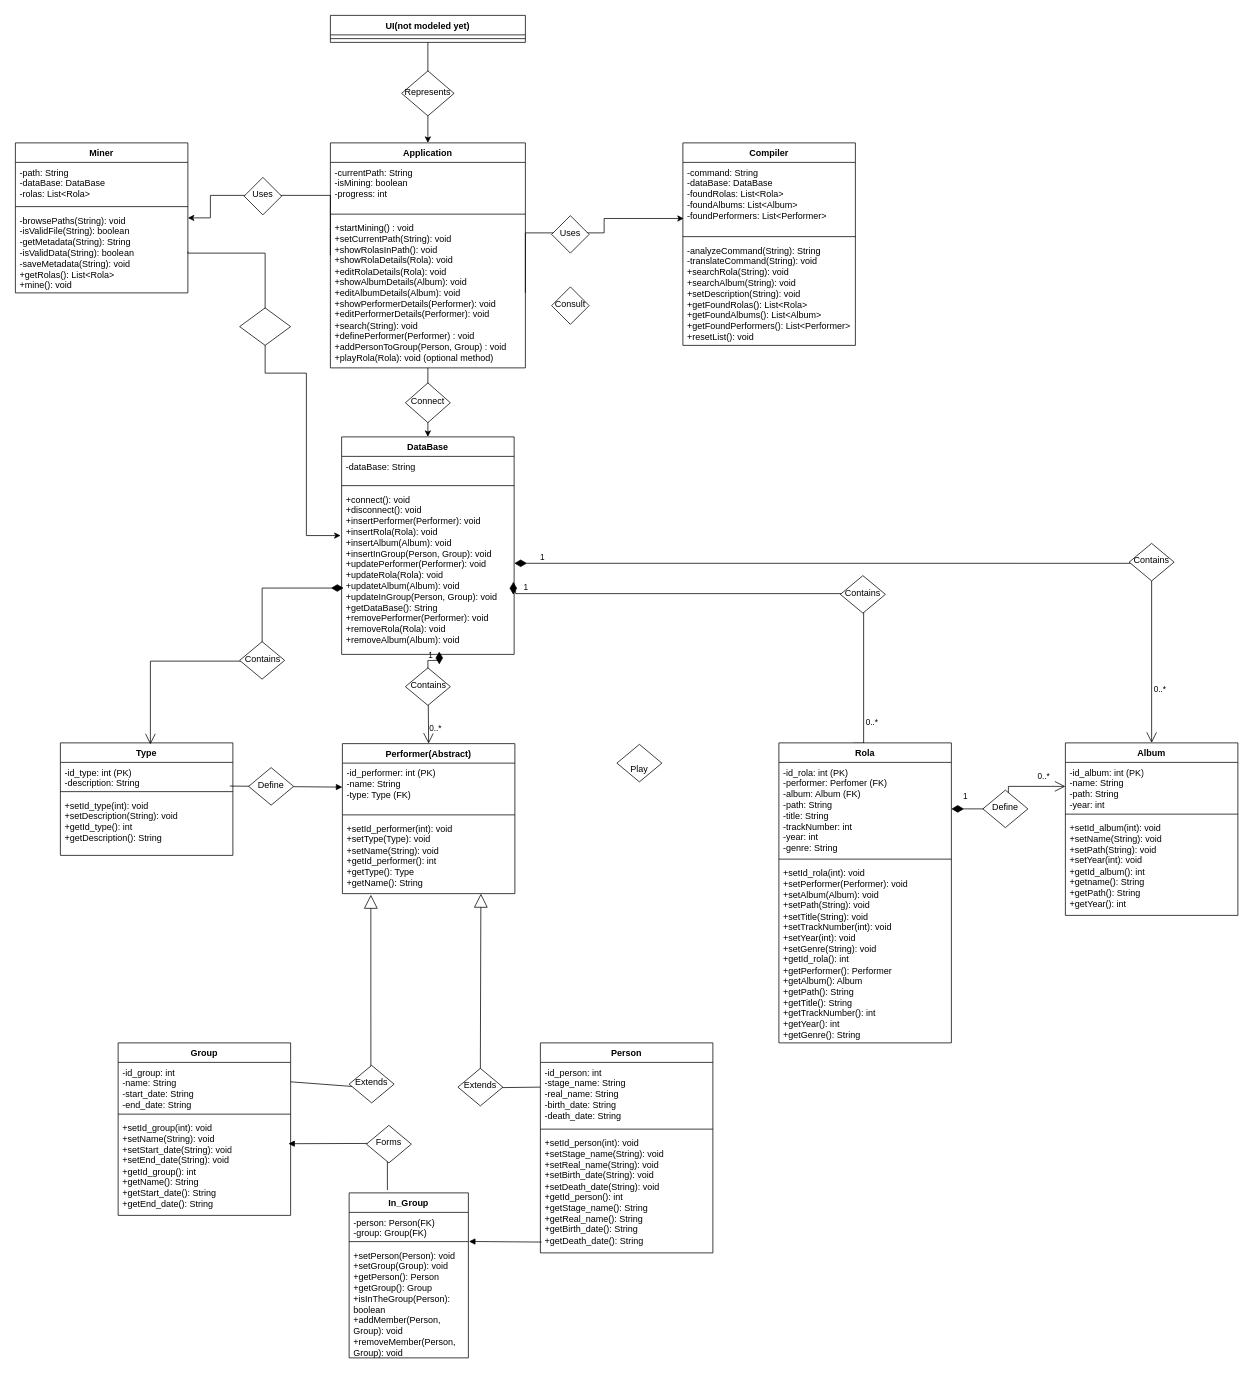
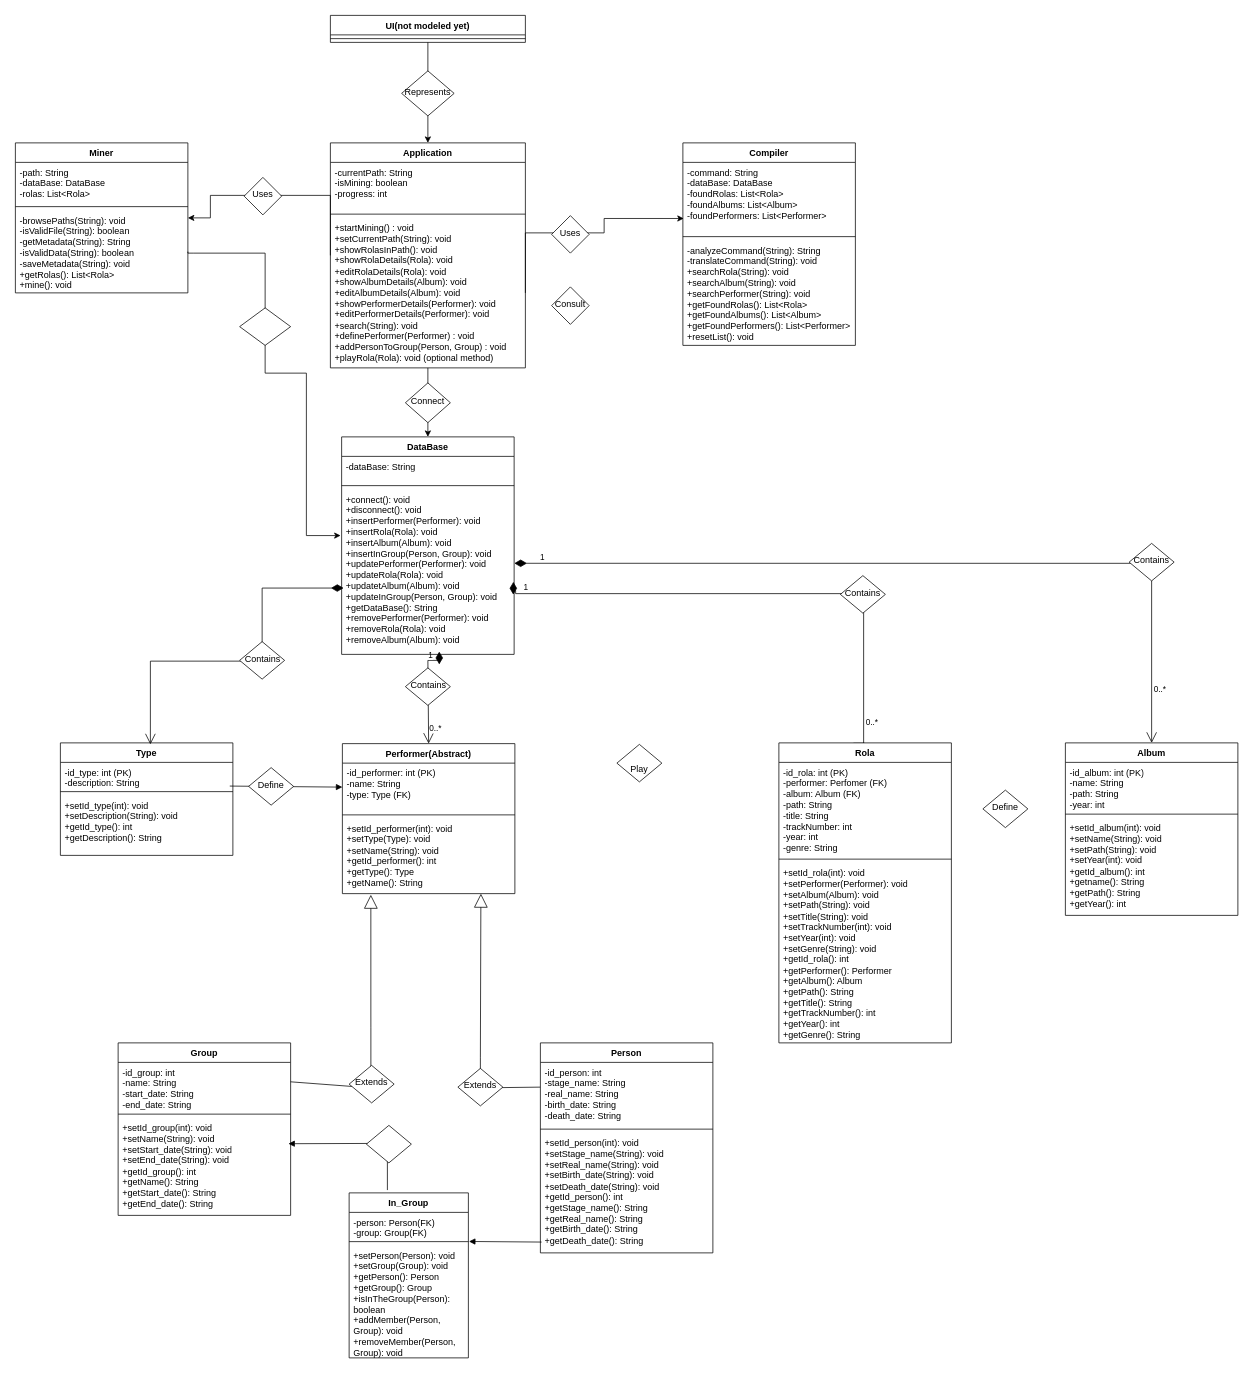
(770, 300) -> (770, 300)
(1033, 786) -> none
(389, 1142) -> none
